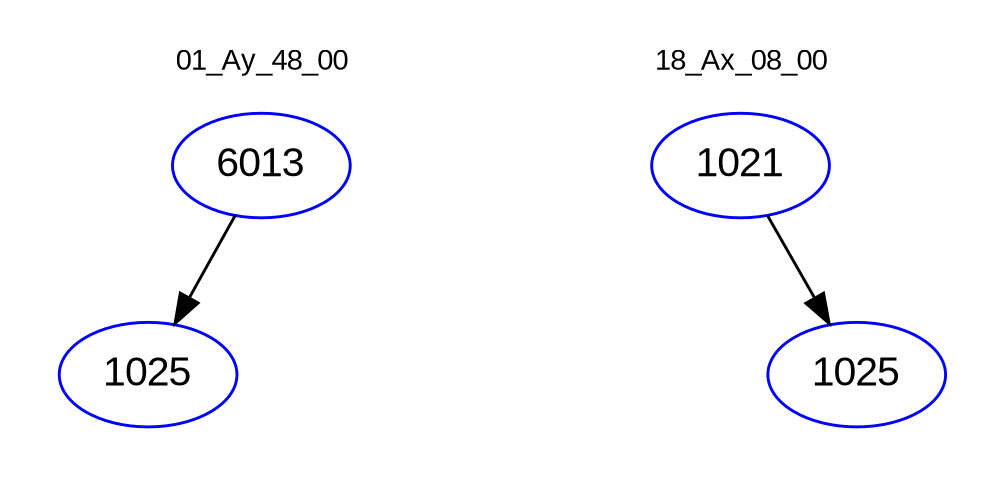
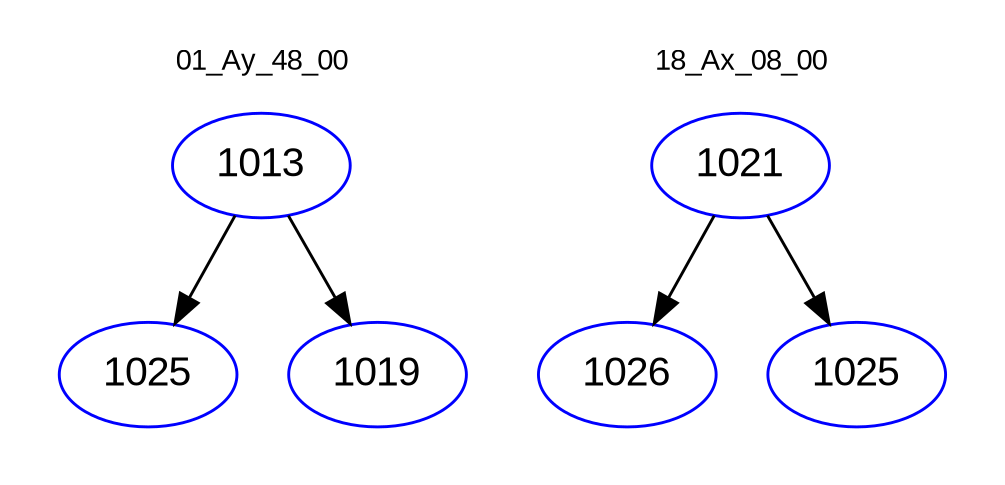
(261, 166) -> (261, 166)
none -> (378, 375)
none -> (627, 375)
